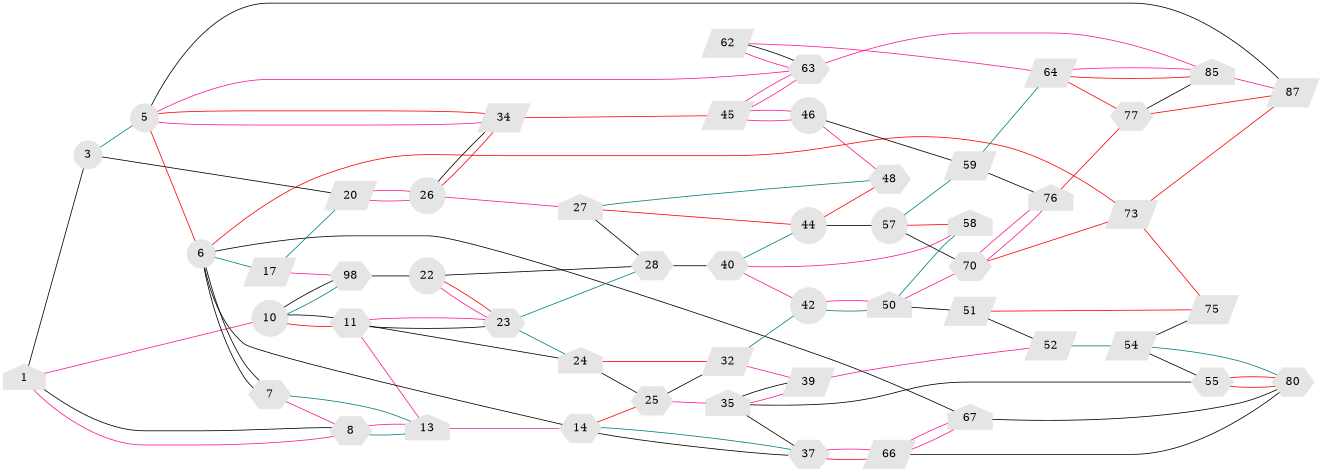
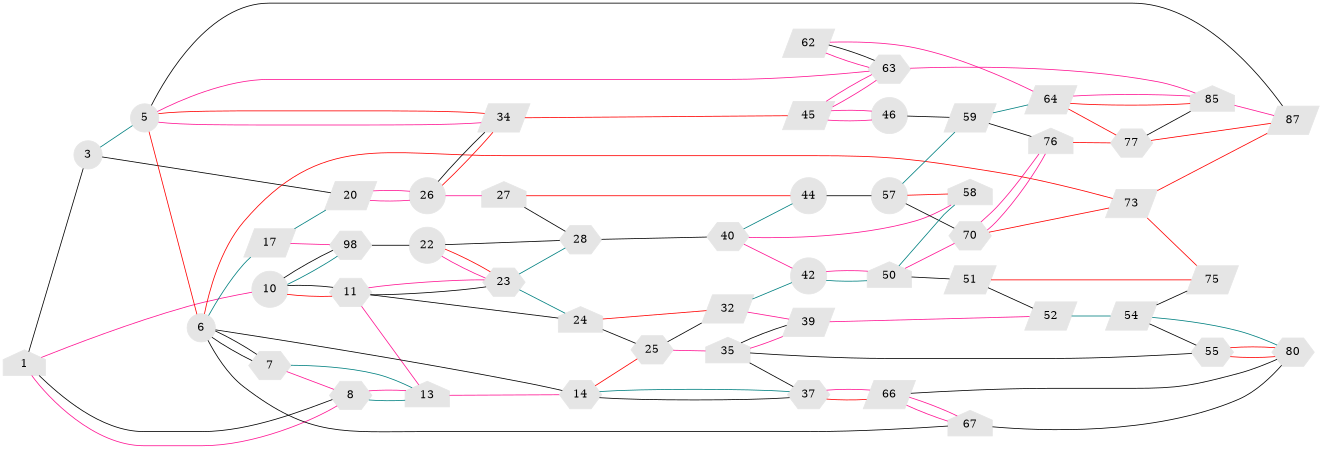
(889, 179) -> none
